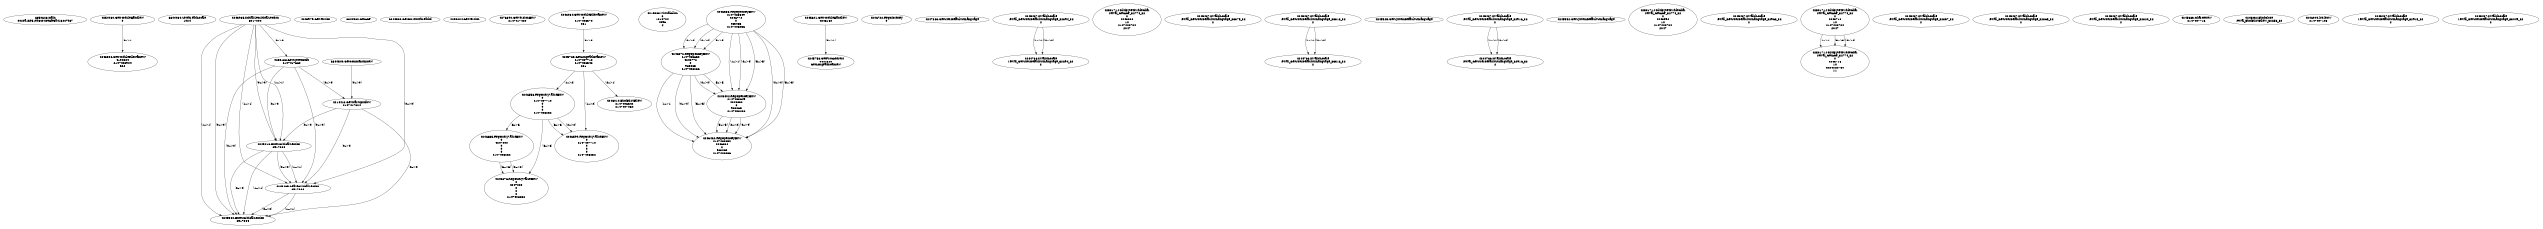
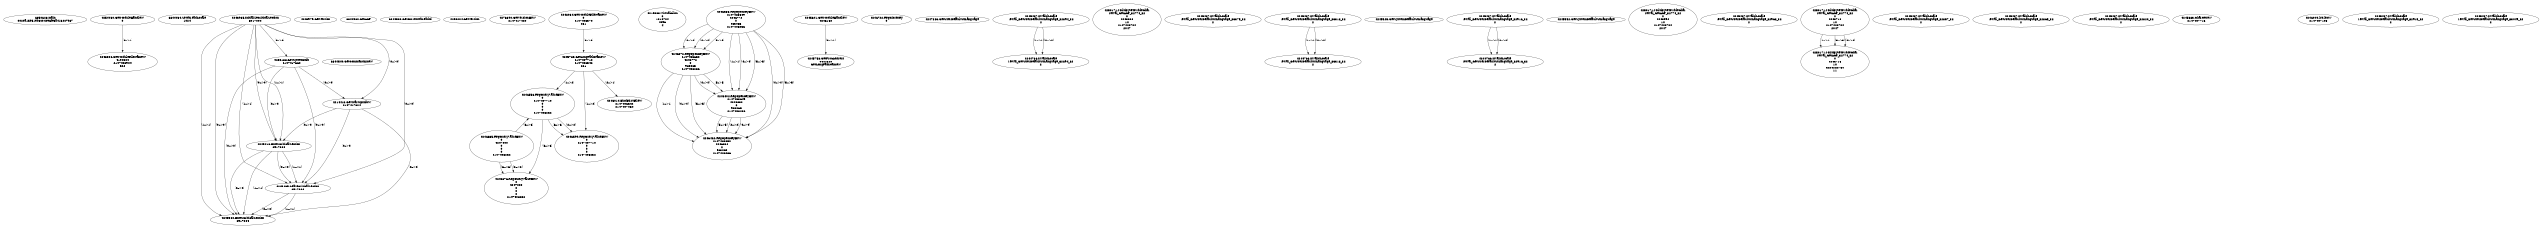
(2259, 20) -> none
(352, 81) -> (374, 41)
(513, 121) -> (521, 126)
